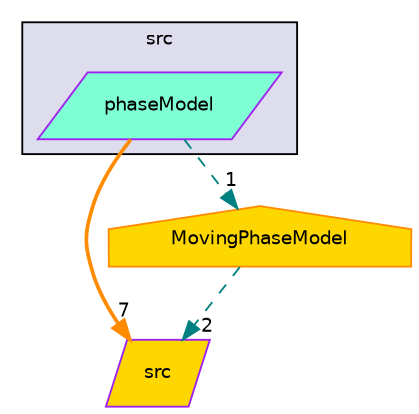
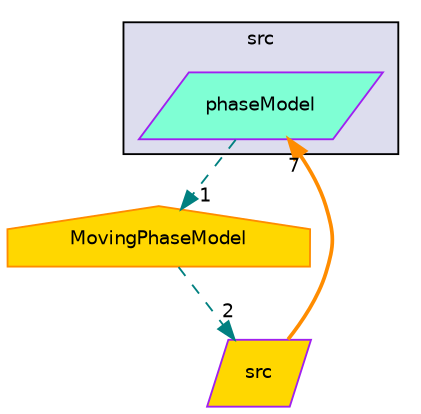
(87, 230) -> (332, 249)
